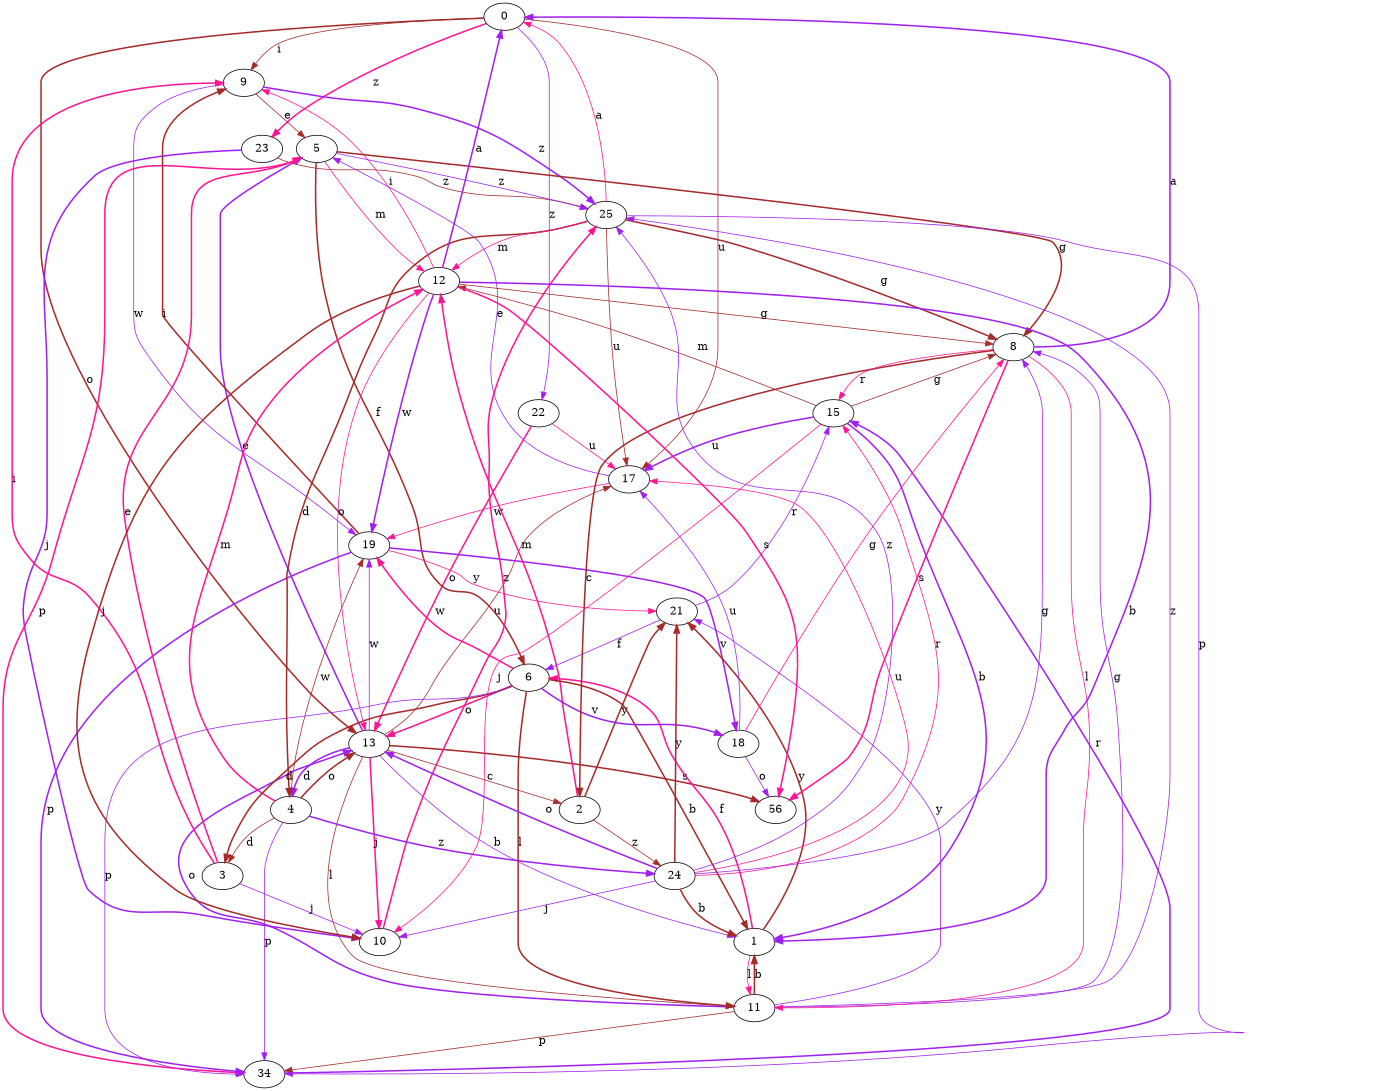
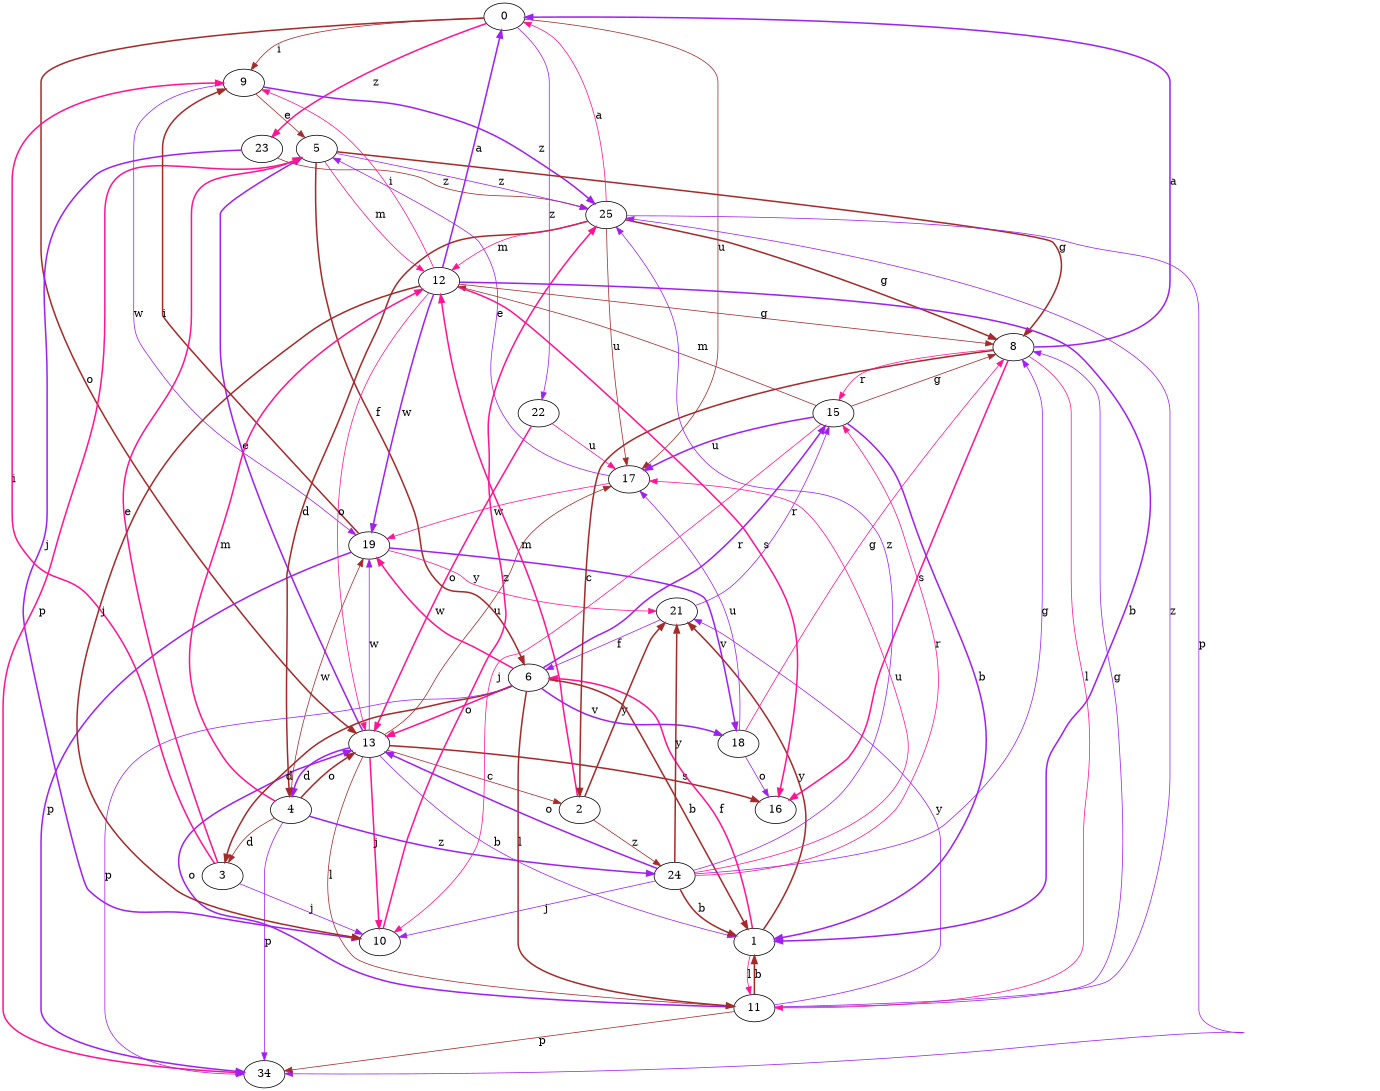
(776, 810) -> (776, 810)
(1070, 1035) -> (690, 574)
